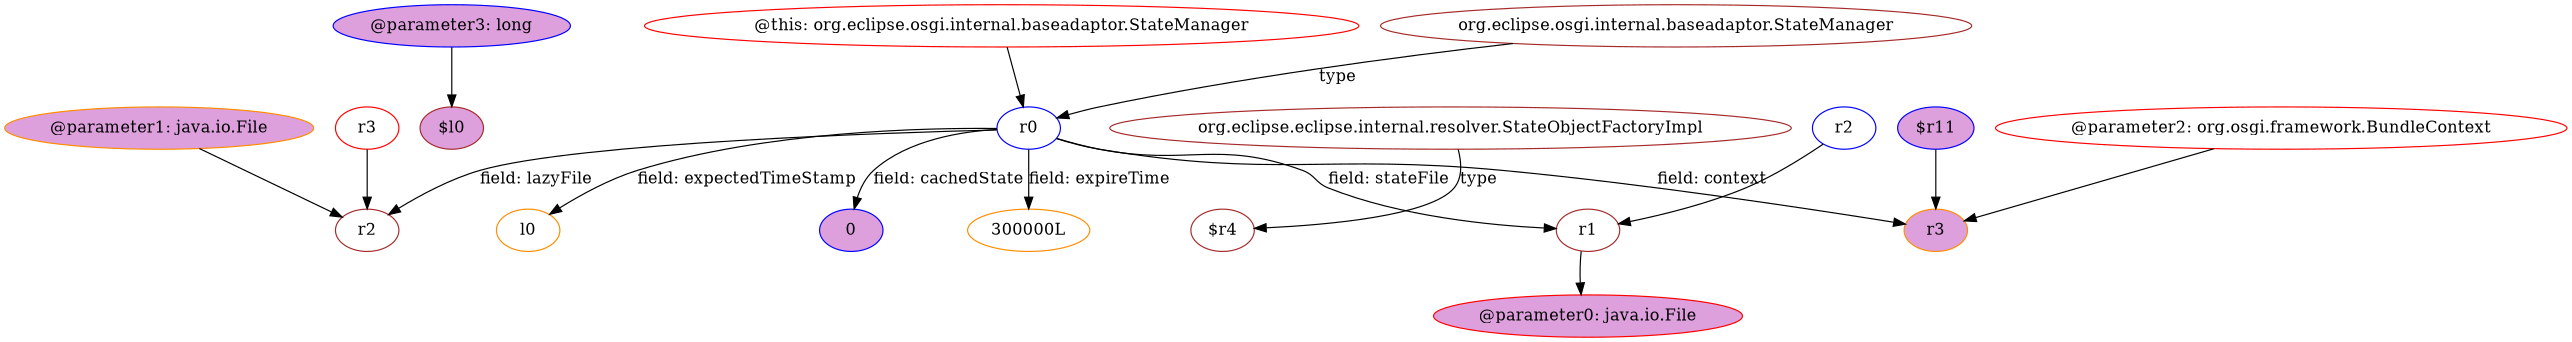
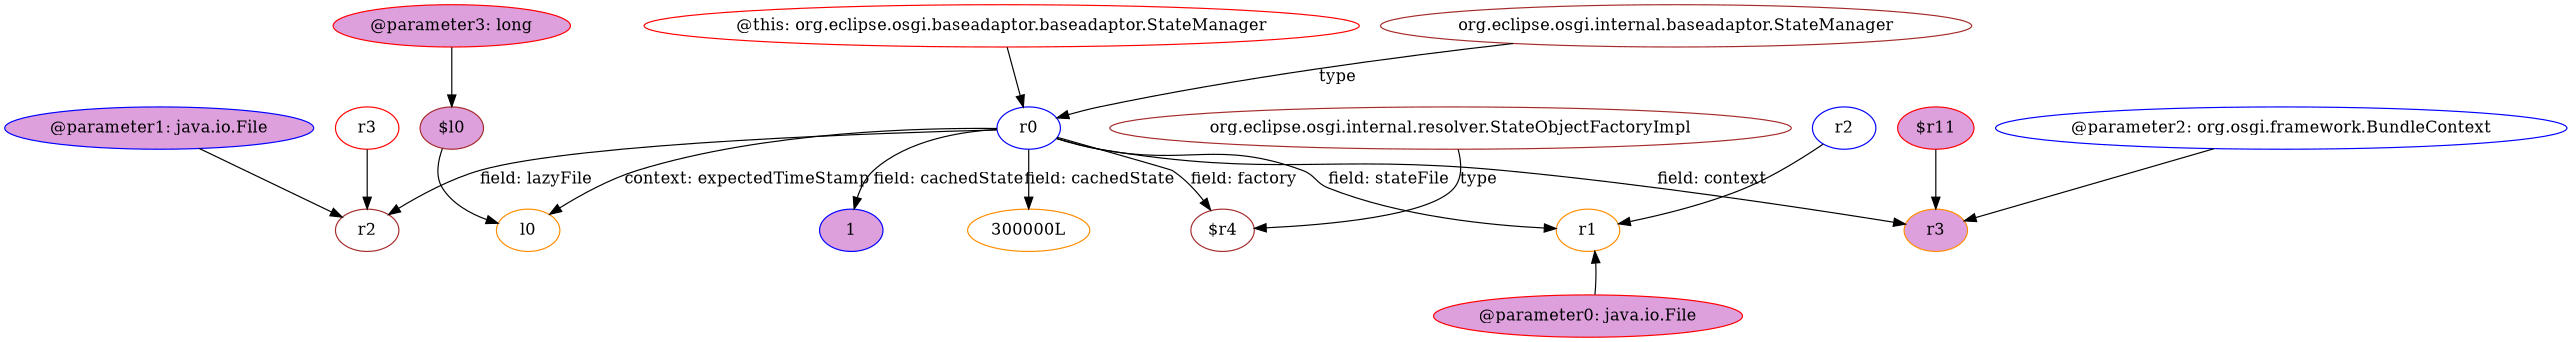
(452, 26) -> (452, 26)
(1002, 26) -> (1002, 26)
(159, 128) -> (159, 128)
(1451, 128) -> (1451, 128)
(1936, 128) -> (1936, 128)
(2281, 128) -> (2281, 128)
none -> (1152, 164)
(747, 179) -> (747, 179)
(1100, 179) -> (1100, 179)
none -> (447, 194)
(851, 230) -> (851, 230)
(1588, 230) -> (1588, 230)
(1580, 267) -> (1596, 279)
